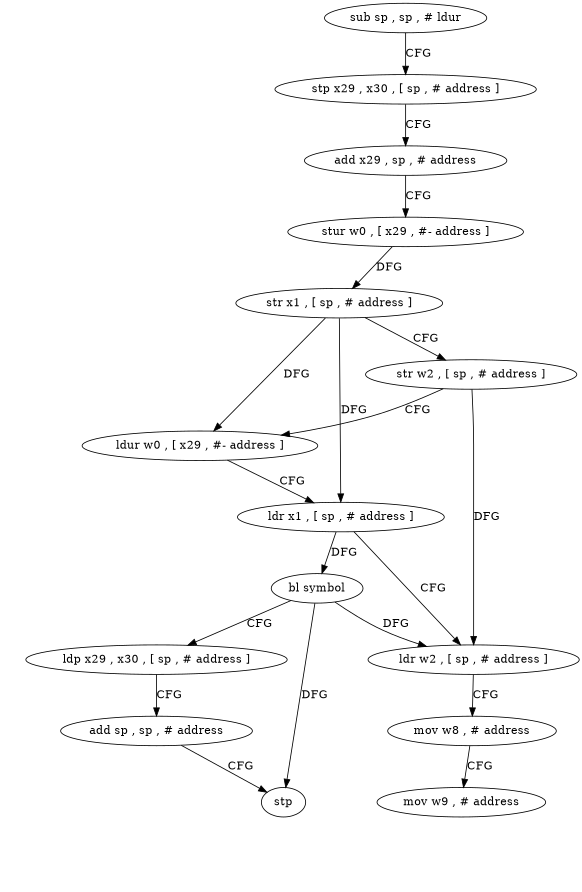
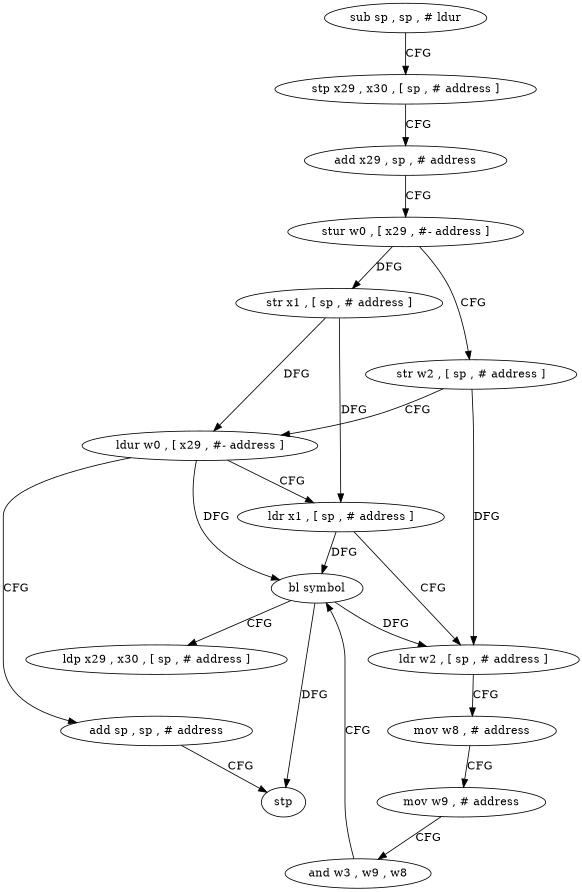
(402, 337) -> (453, 295)
none -> (206, 536)
(157, 691) -> (3, 563)
none -> (358, 874)
